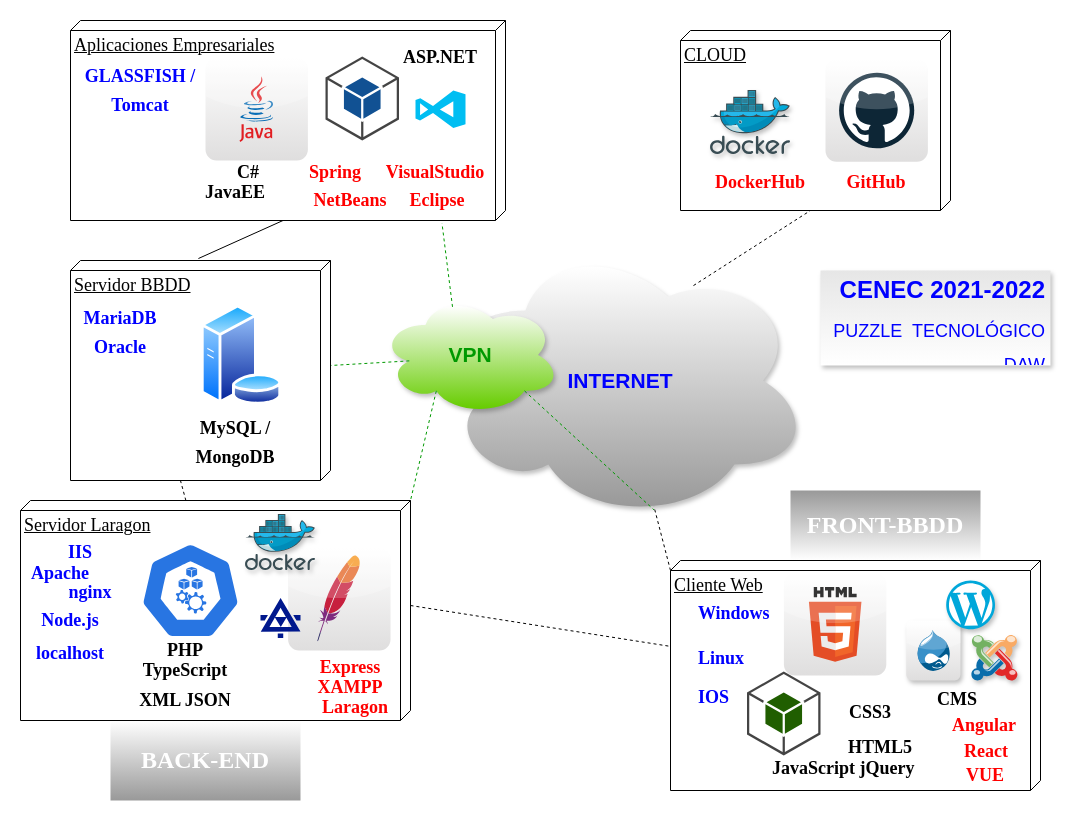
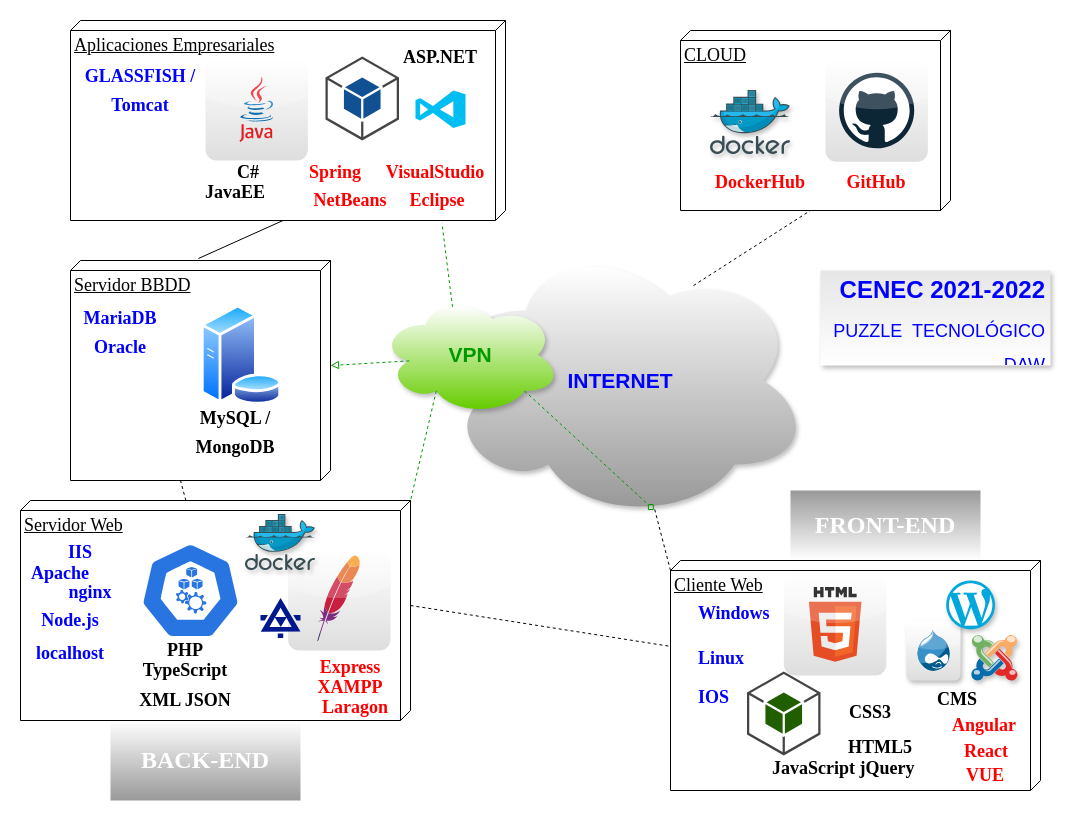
(336, 365) -> (340, 365)
(236, 441) -> (236, 431)
(650, 506) -> (648, 504)
(75, 523) -> (62, 523)
(886, 526) -> (886, 526)
